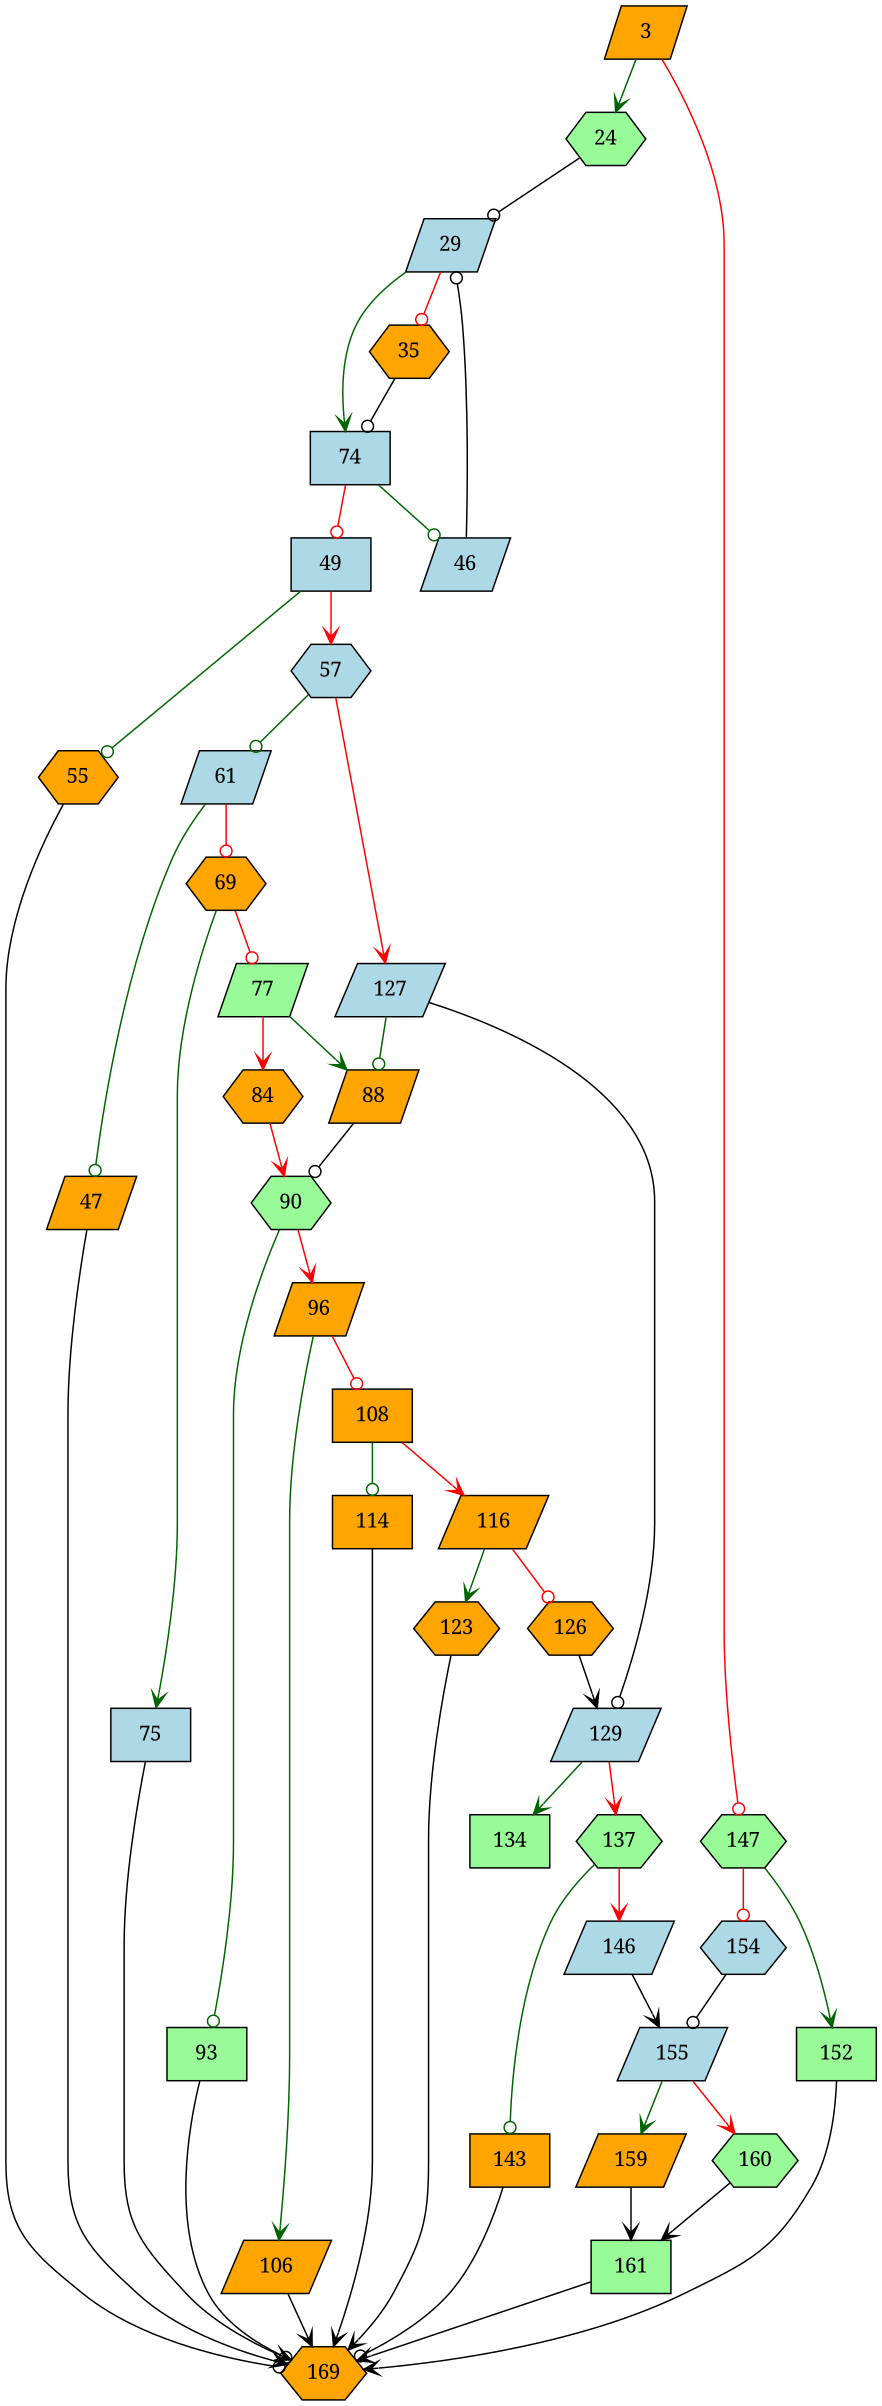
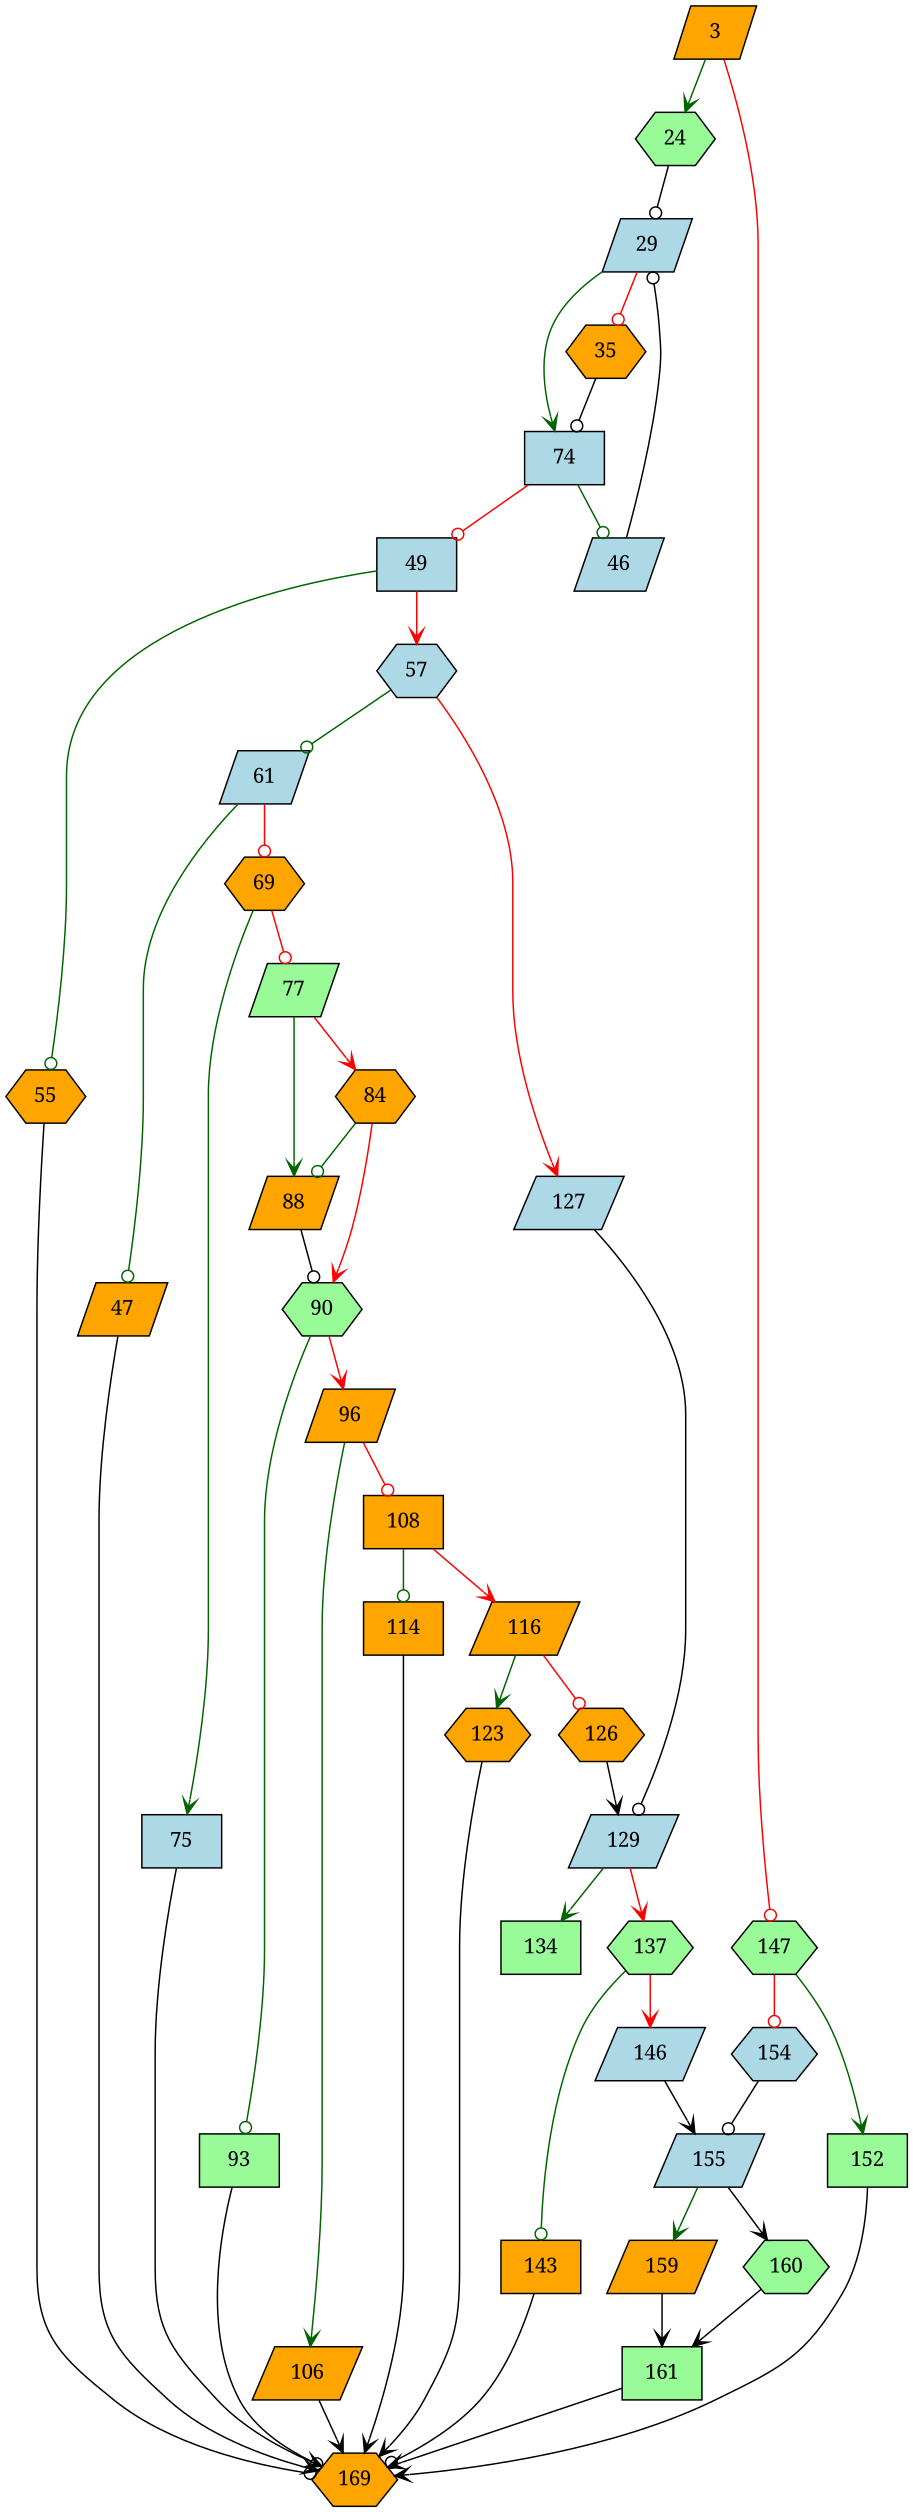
(383, 1038) -> (338, 1145)
(709, 2102) -> (743, 2208)
